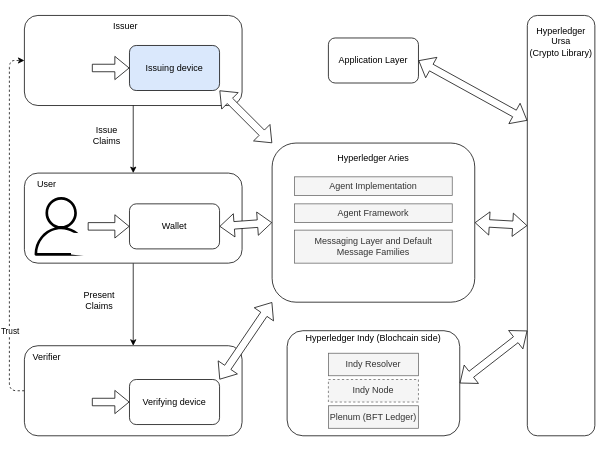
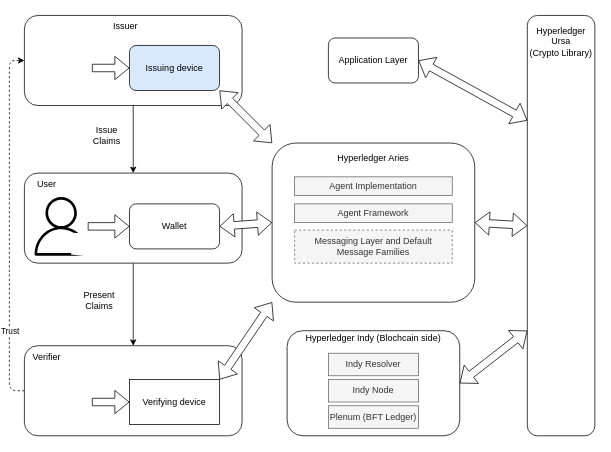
(373, 246) -> (373, 246)
(373, 390) -> (373, 390)
(174, 402) -> (174, 402)
